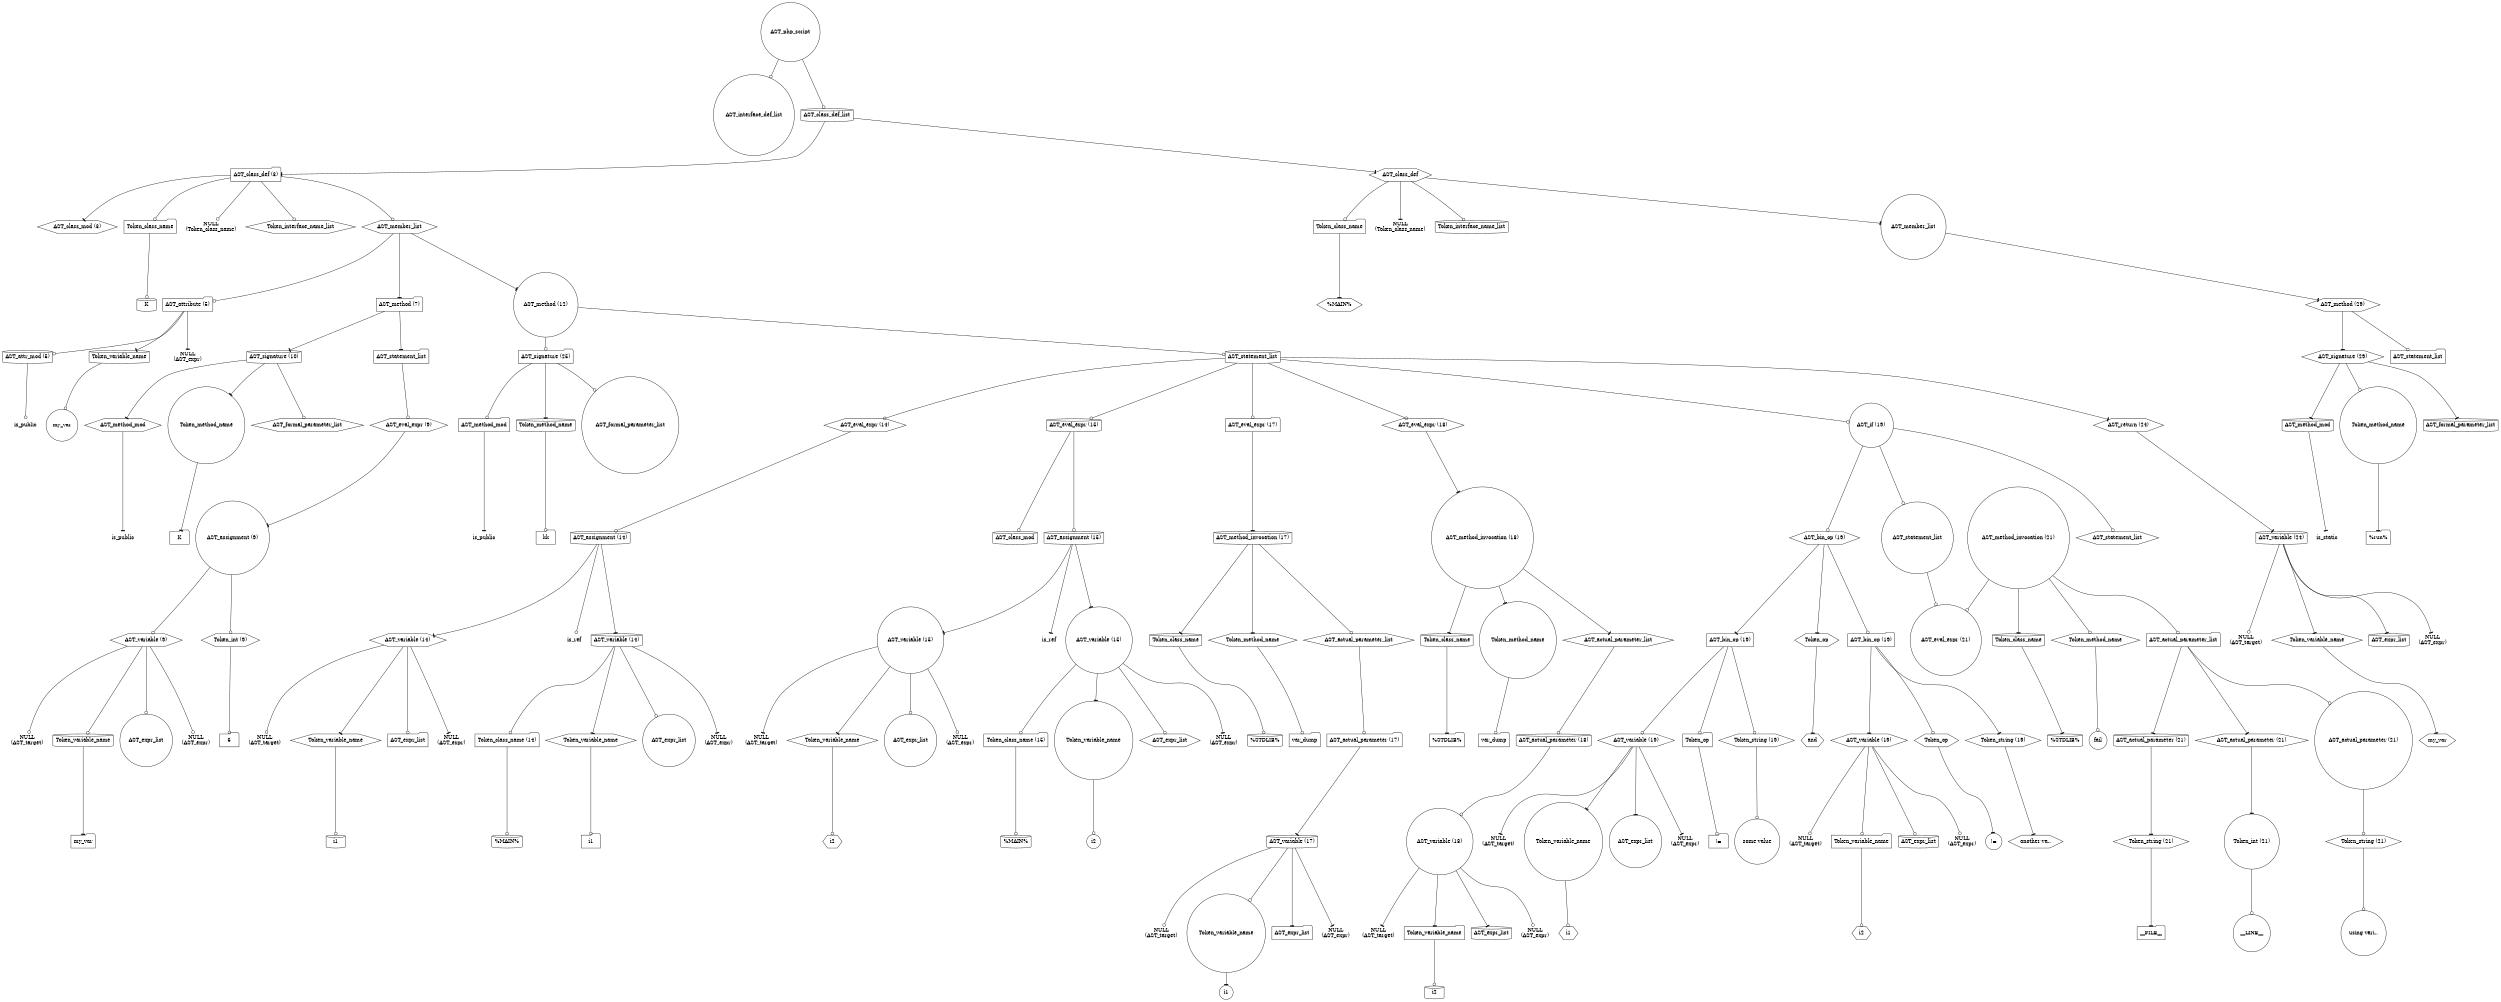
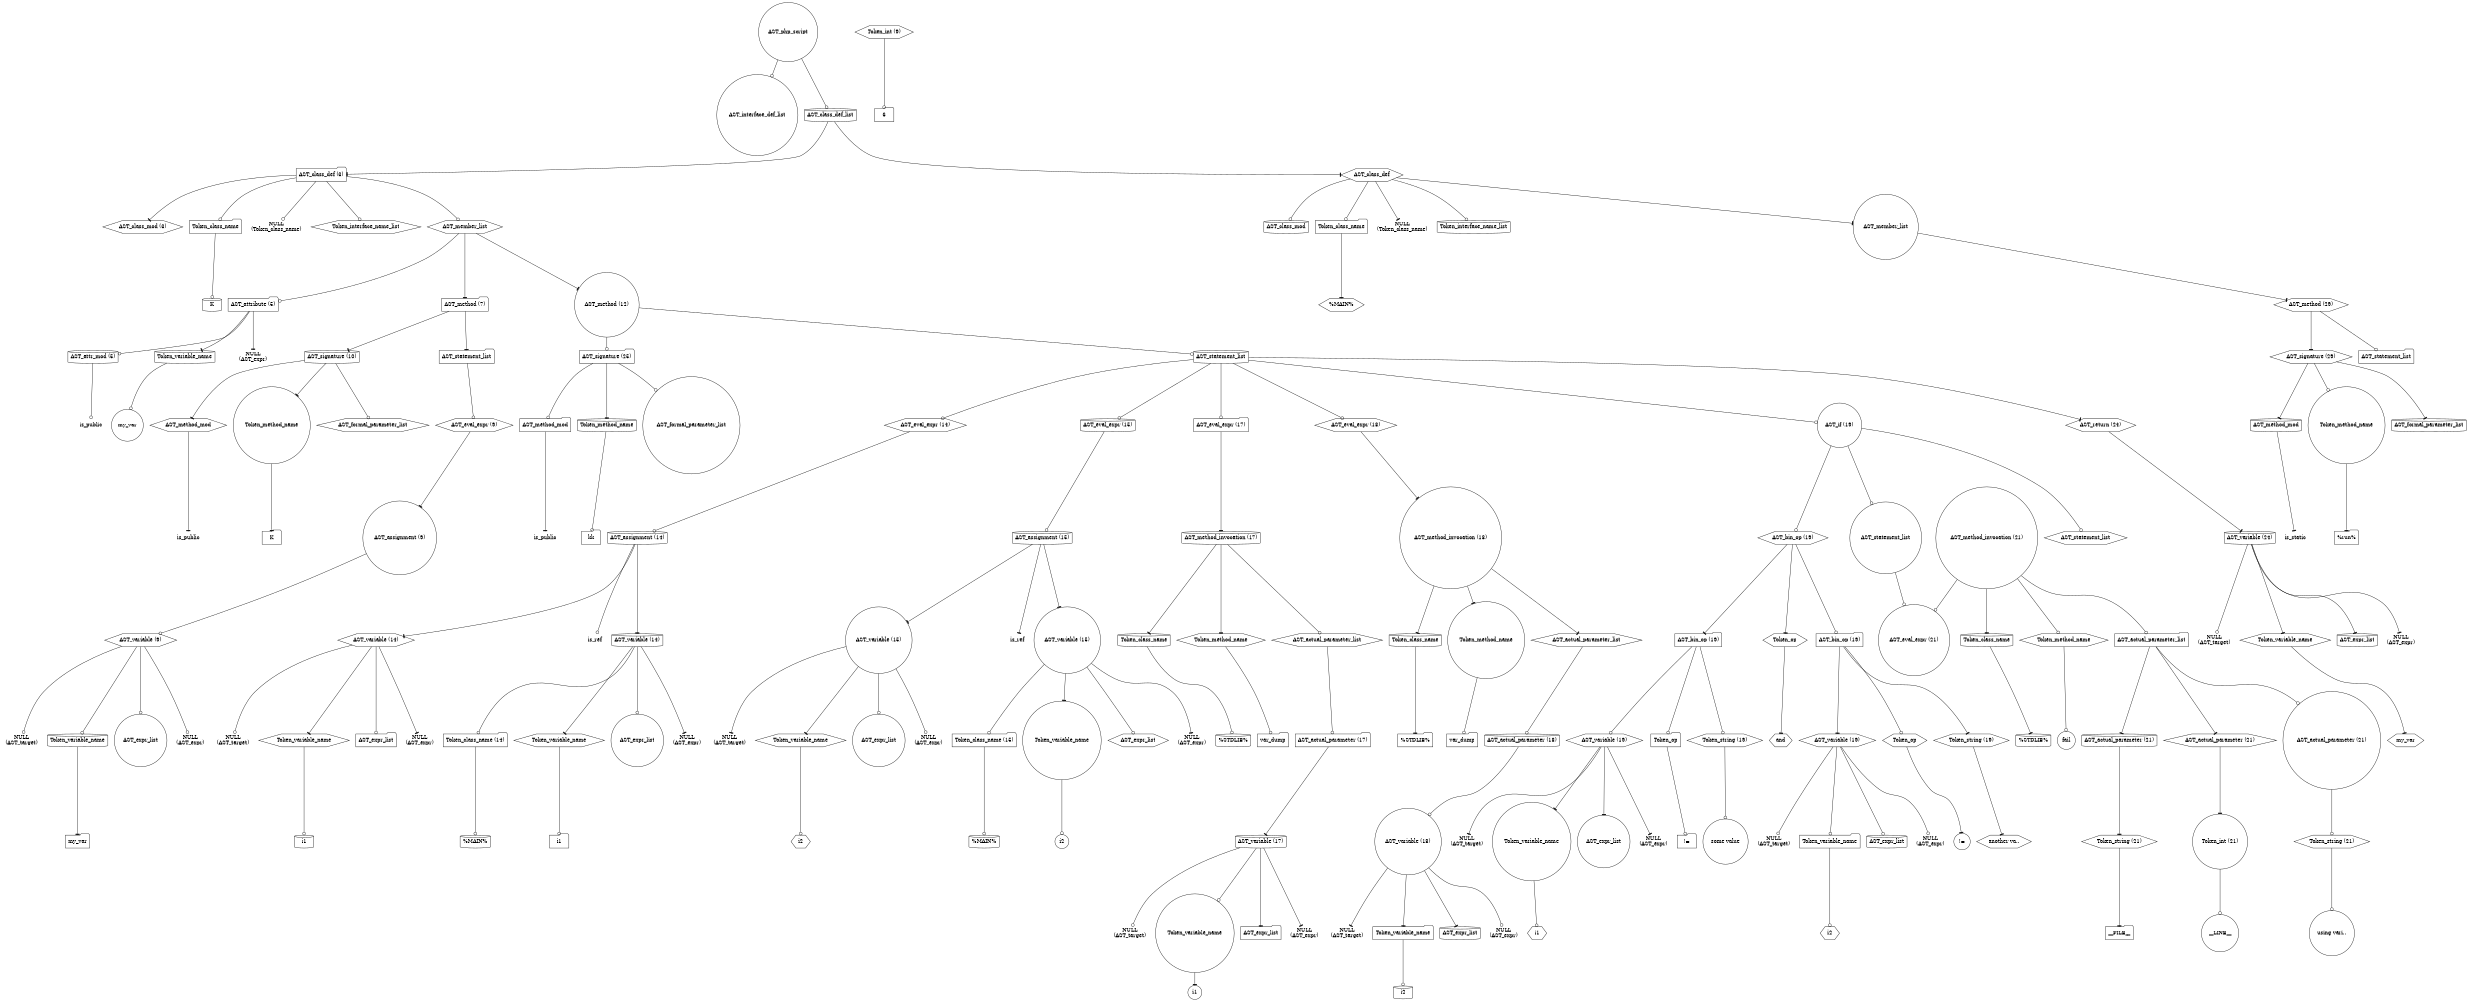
(1044, 480) -> (1316, 192)
(231, 603) -> none
